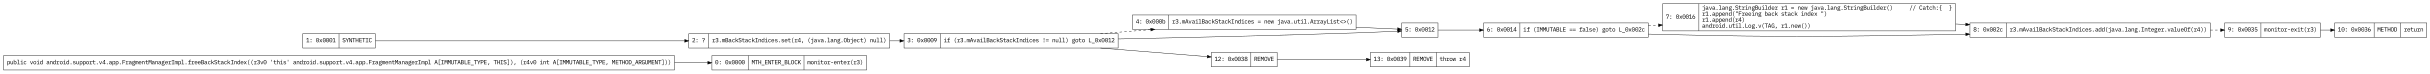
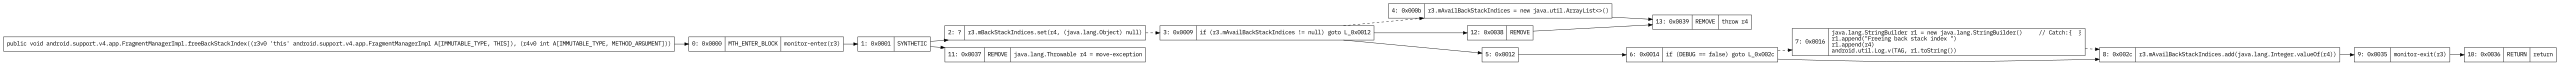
(1961, 24) -> (2090, 49)
(1756, 26) -> (1894, 51)
(1377, 28) -> (1630, 18)
(1584, 30) -> (1720, 55)
(2215, 30) -> (2345, 55)
(2387, 30) -> (2517, 55)
(895, 41) -> (1151, 33)
none -> (849, 44)
none -> (1045, 55)
